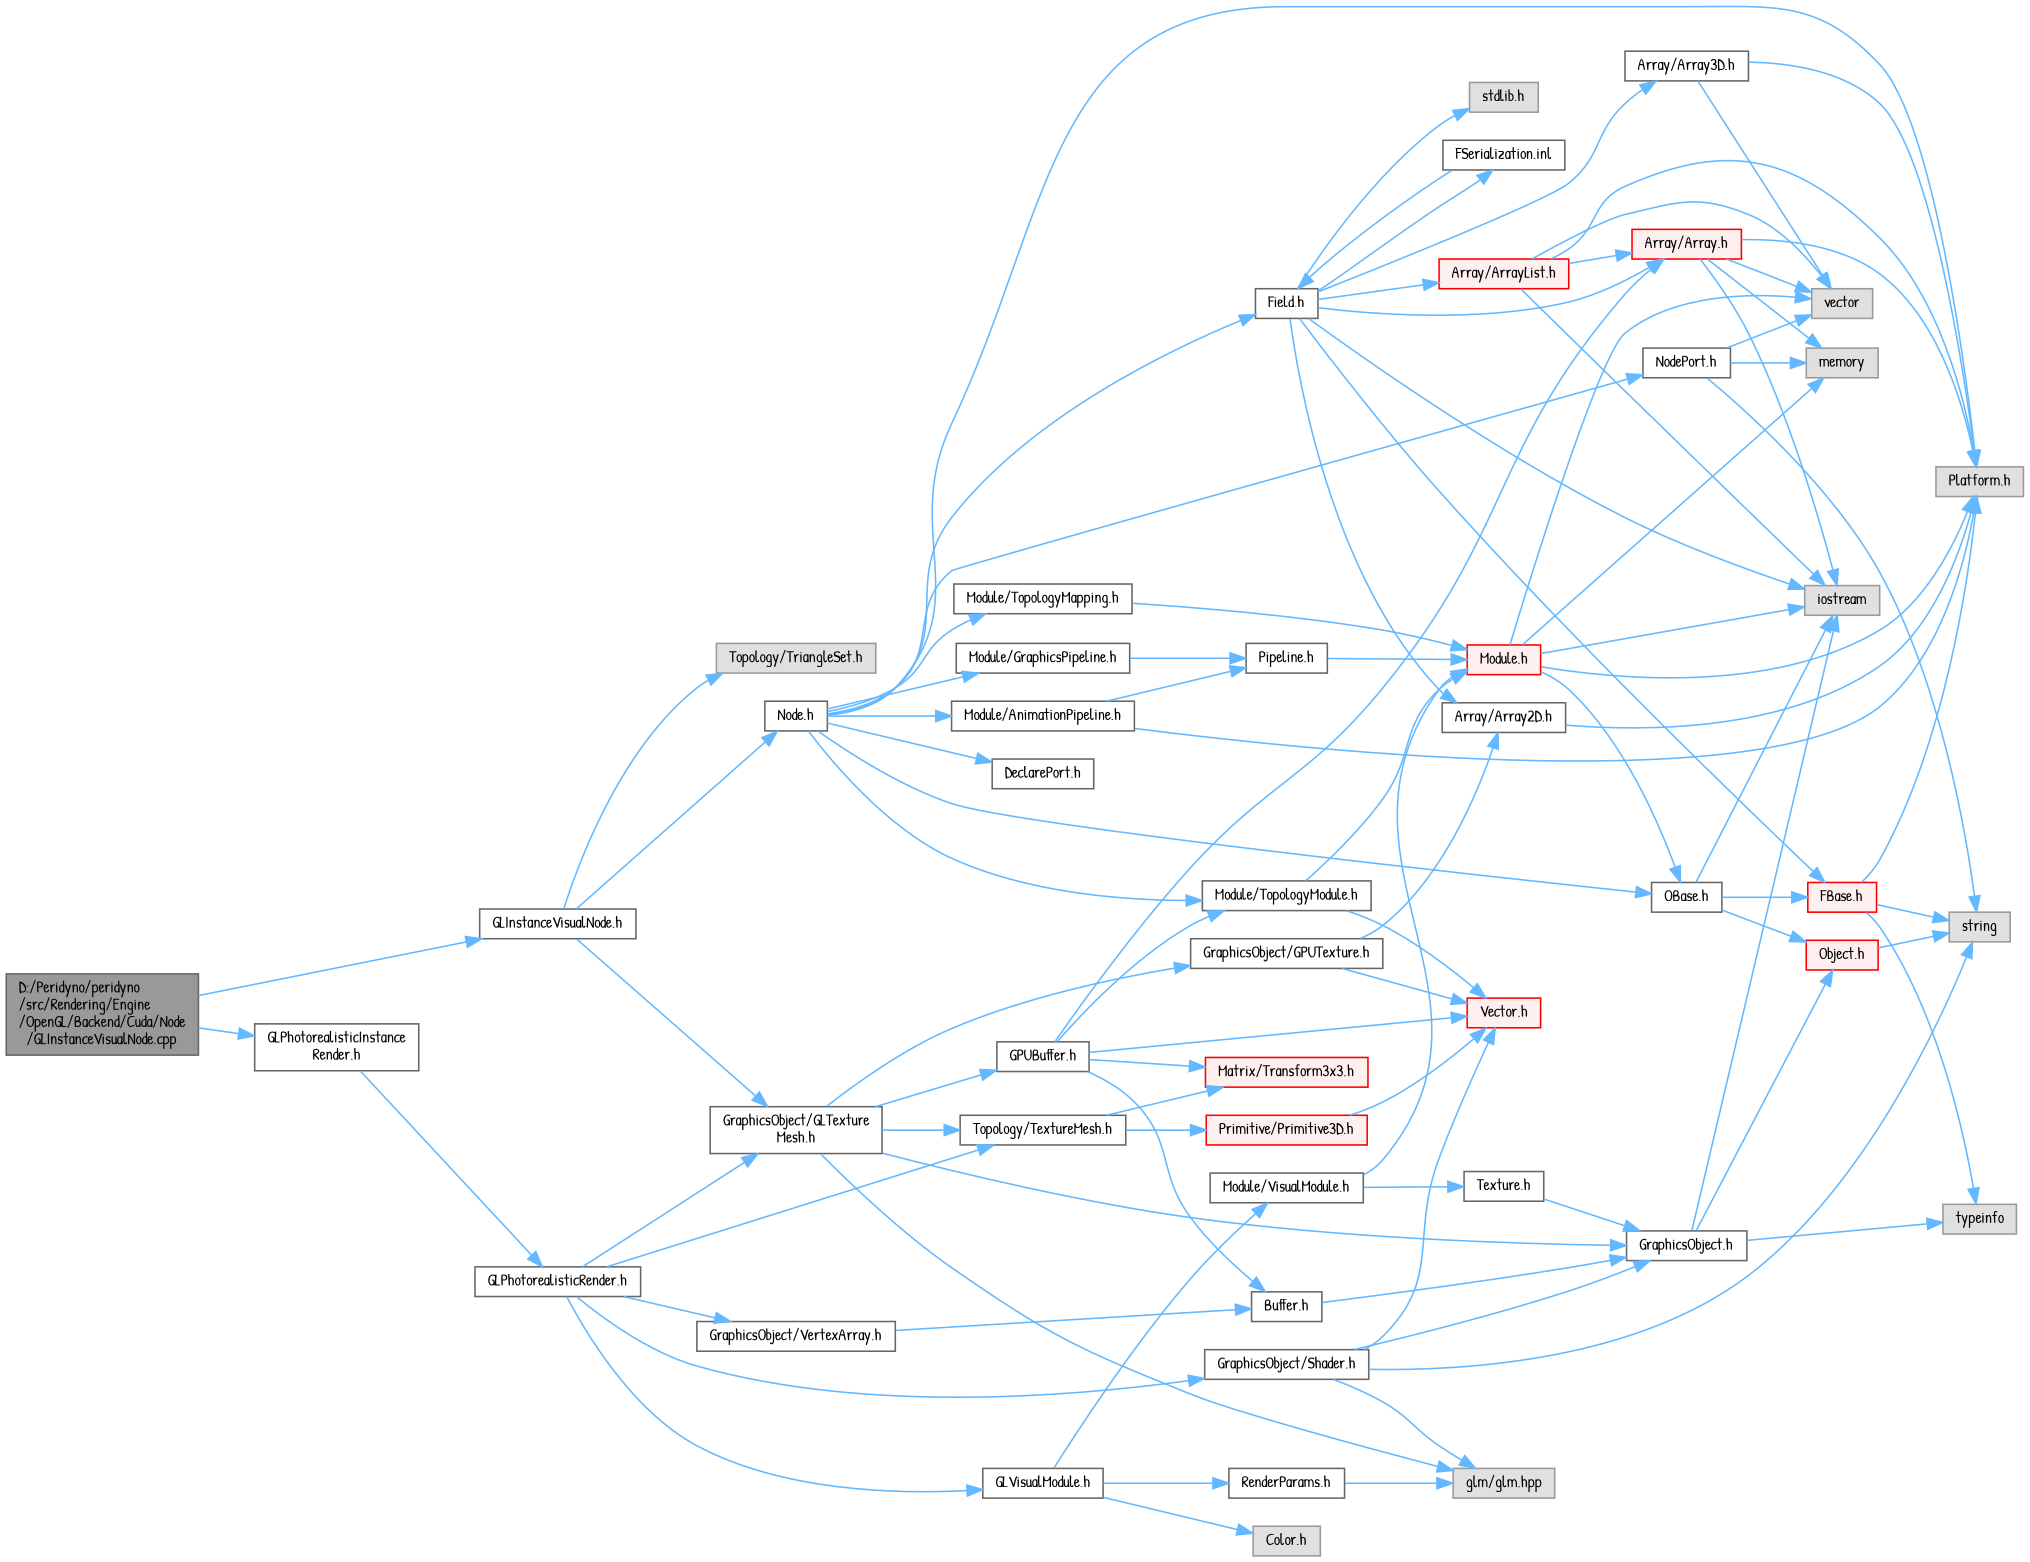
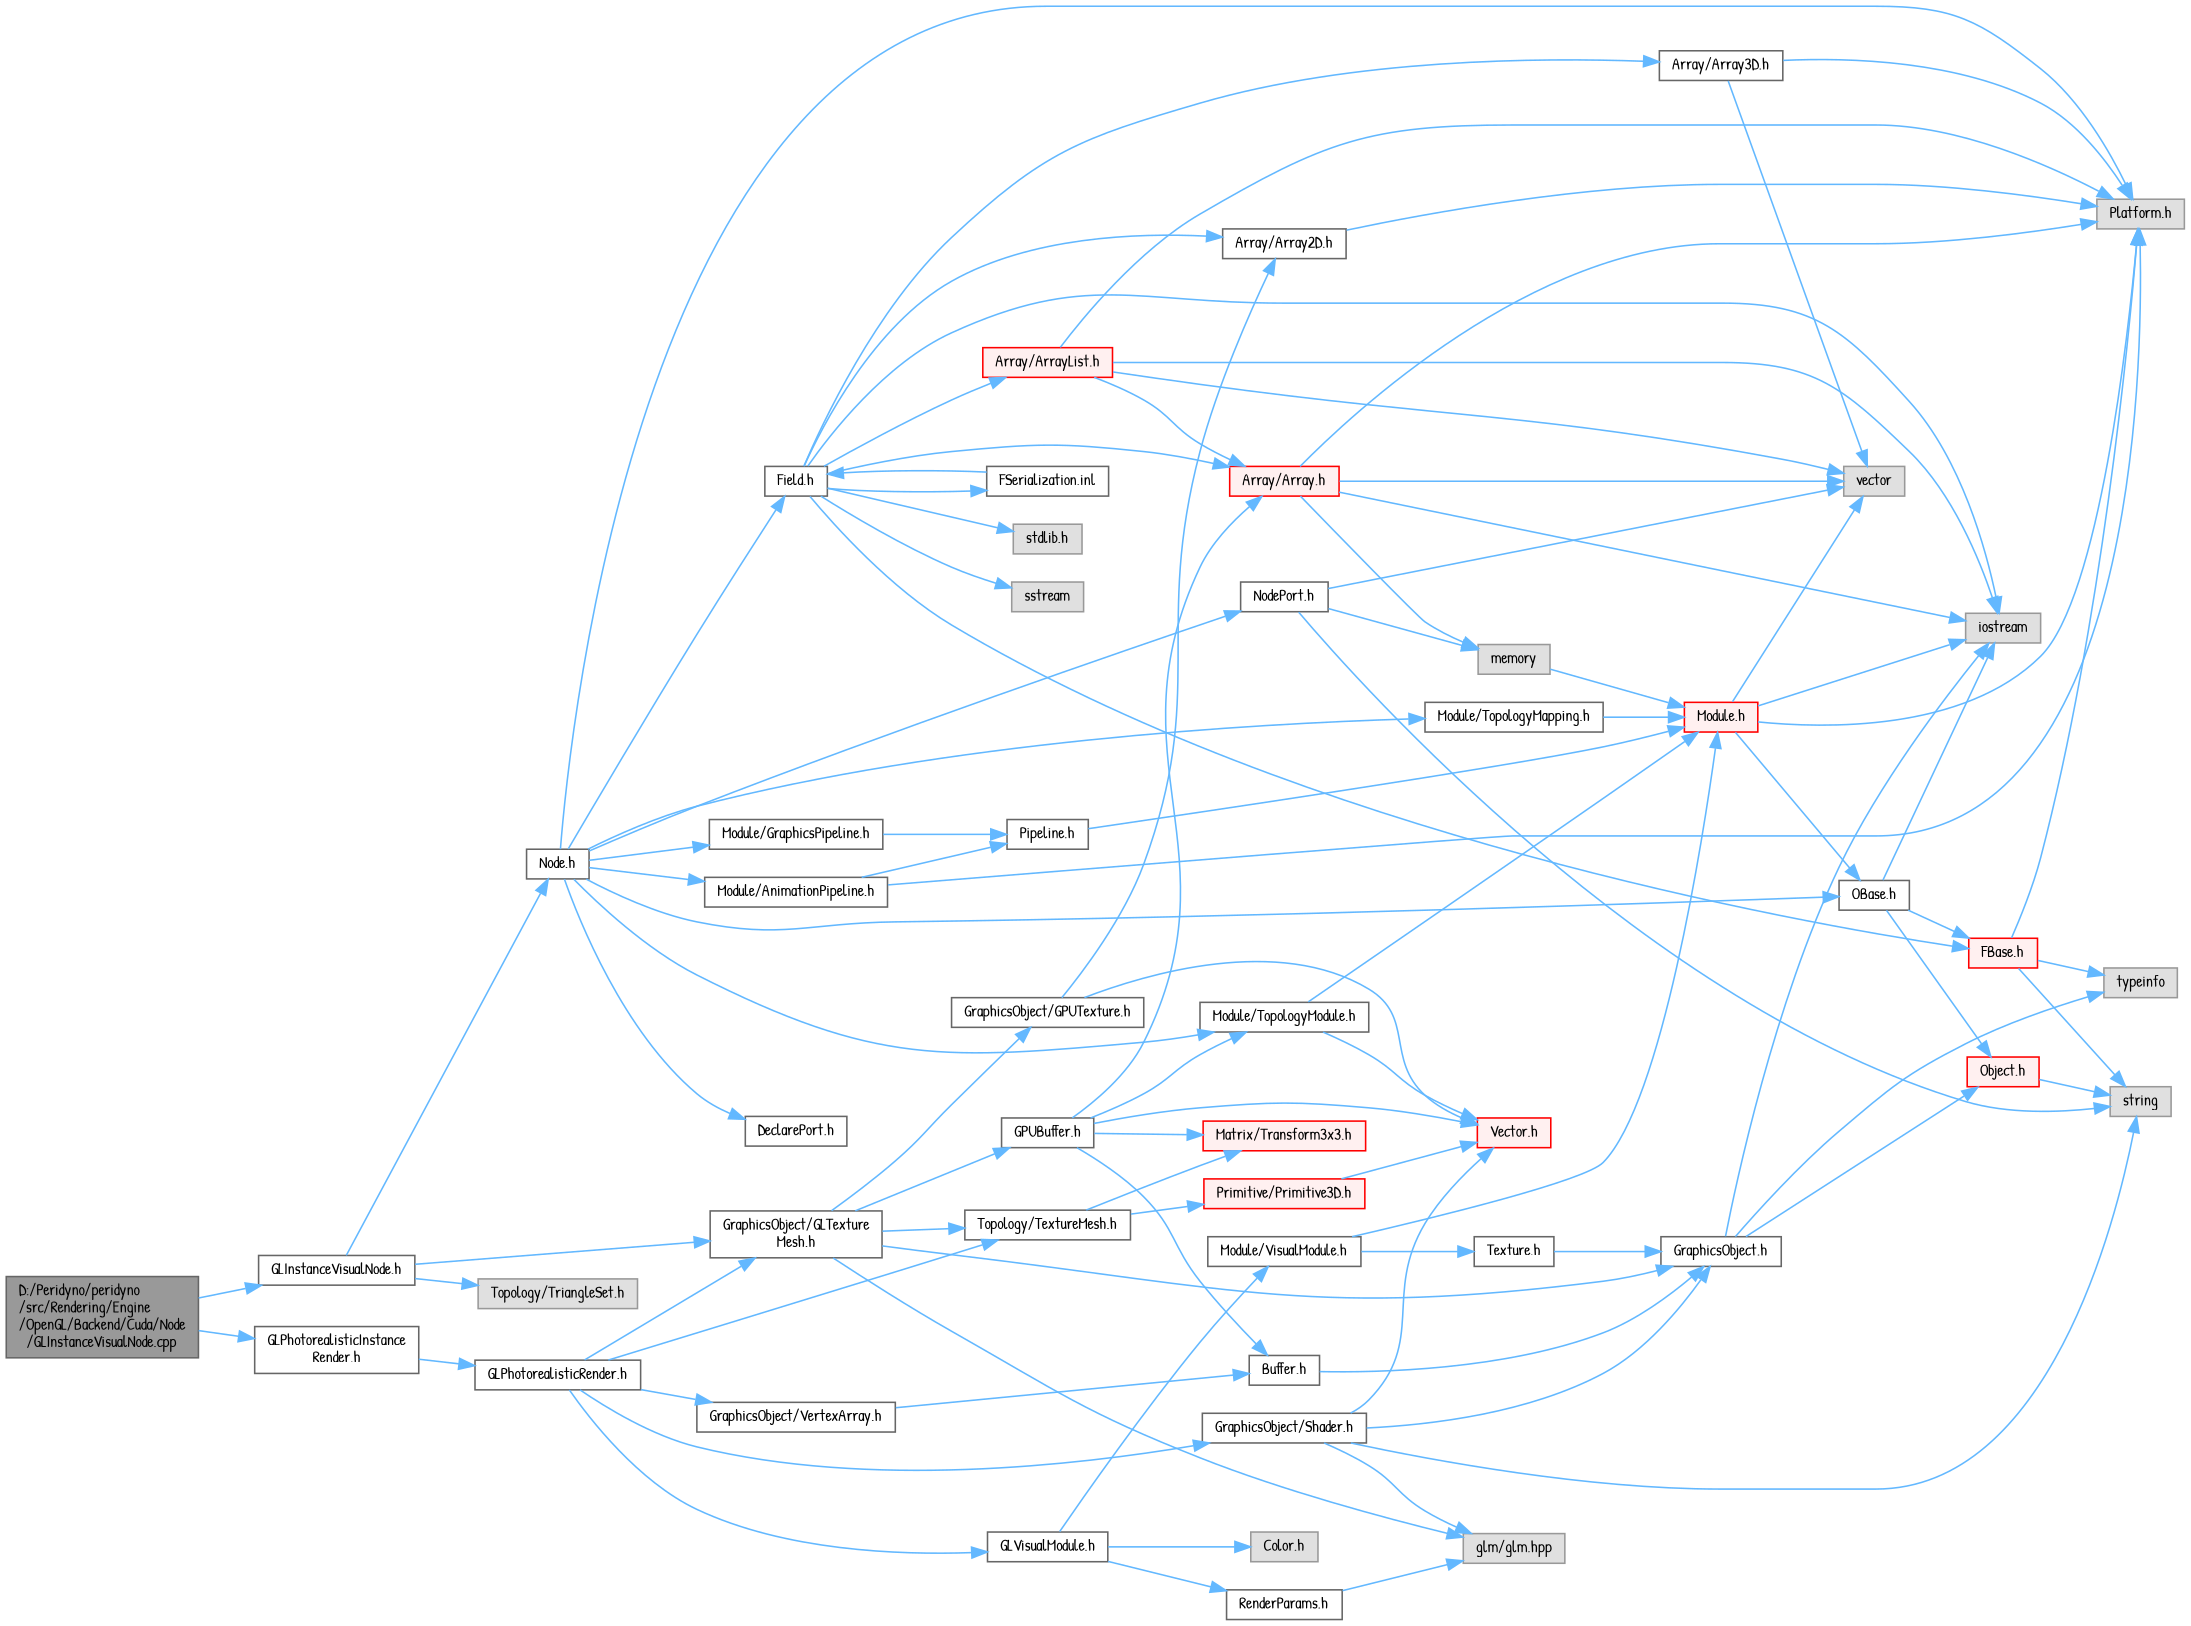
(1667, 517) -> (1609, 686)
none -> (1048, 597)
